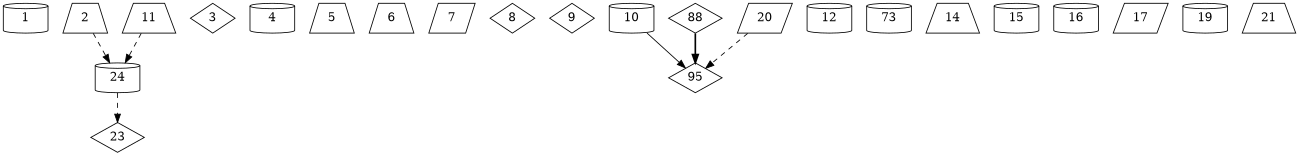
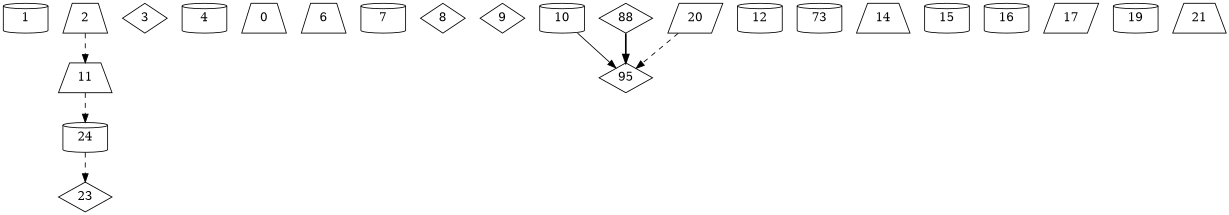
(332, 18) -> (264, 18)
(452, 18) -> (383, 18)
(99, 44) -> (85, 44)
